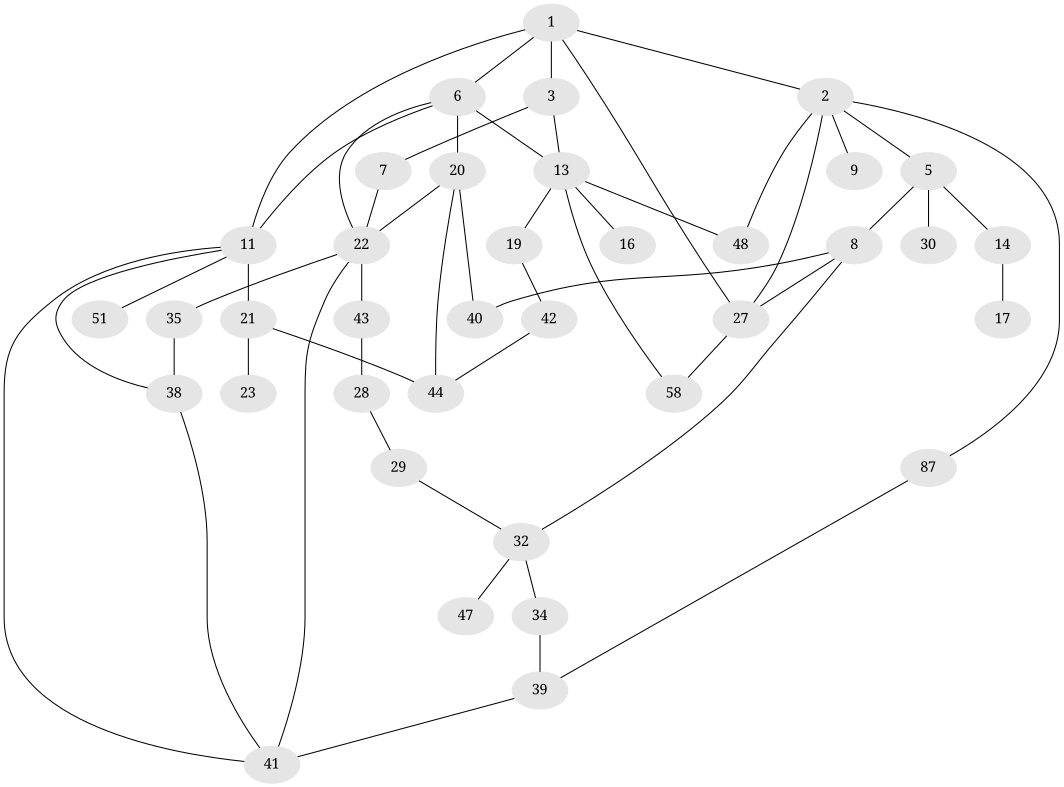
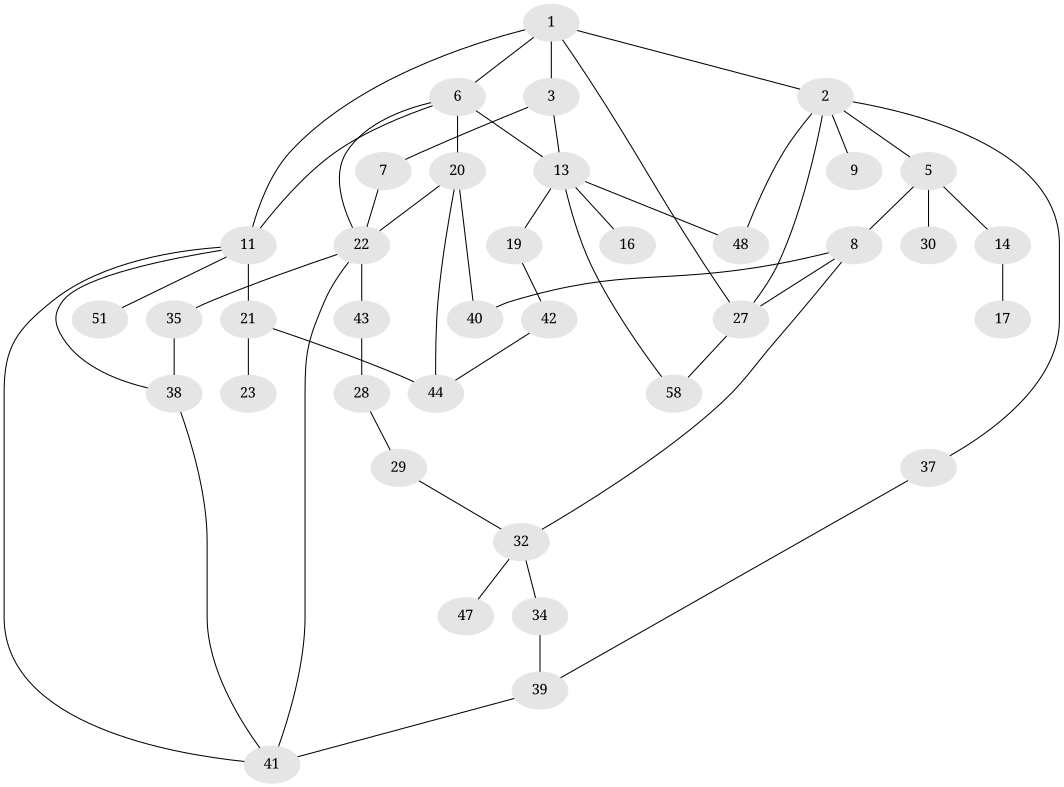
(929, 468) -> (929, 468)
